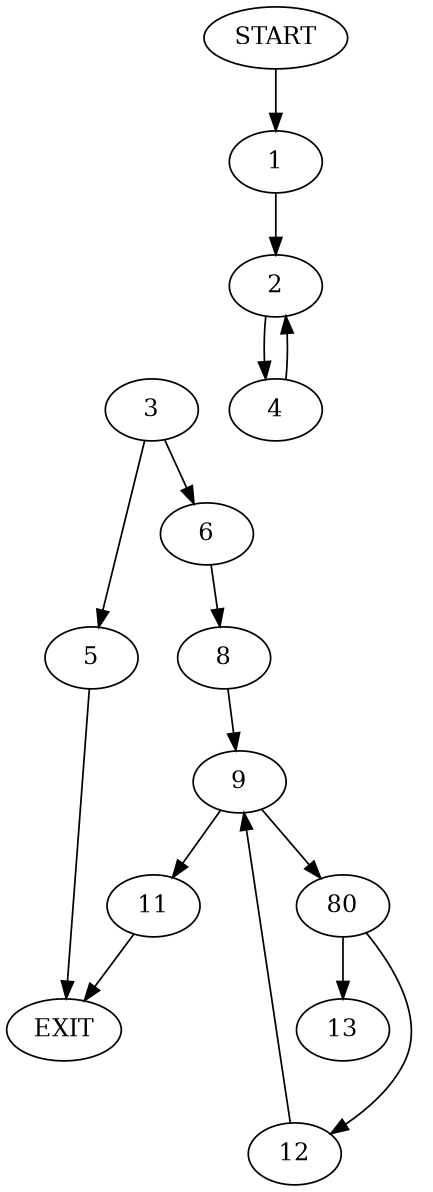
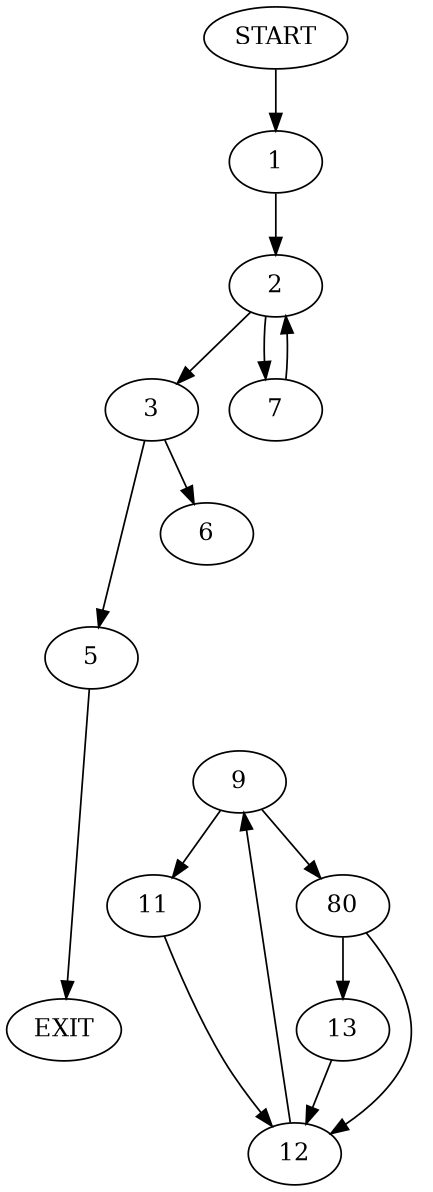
none -> (220, 342)
(276, 410) -> (276, 410)
(224, 658) -> none
(114, 961) -> (206, 1028)
none -> (322, 1084)
